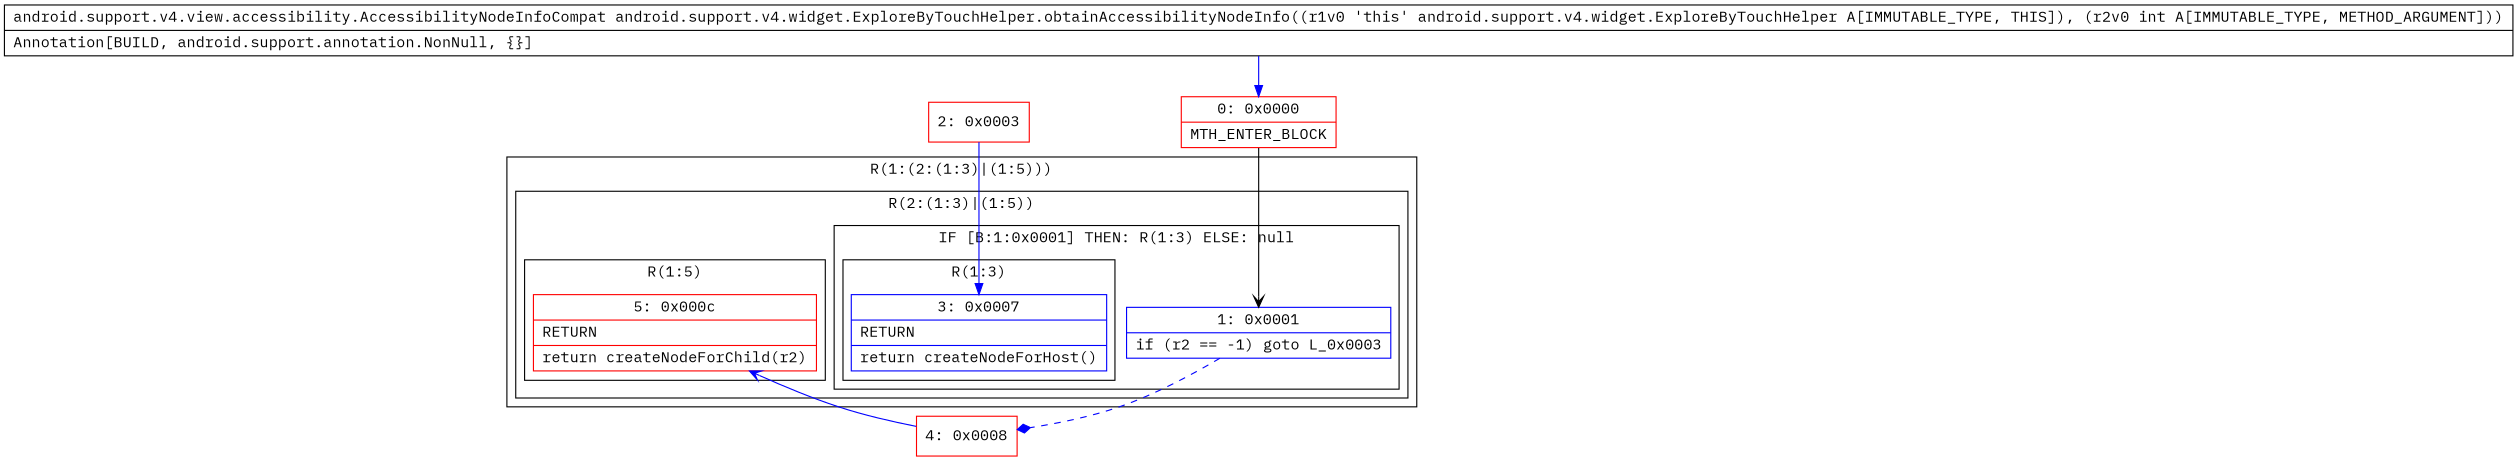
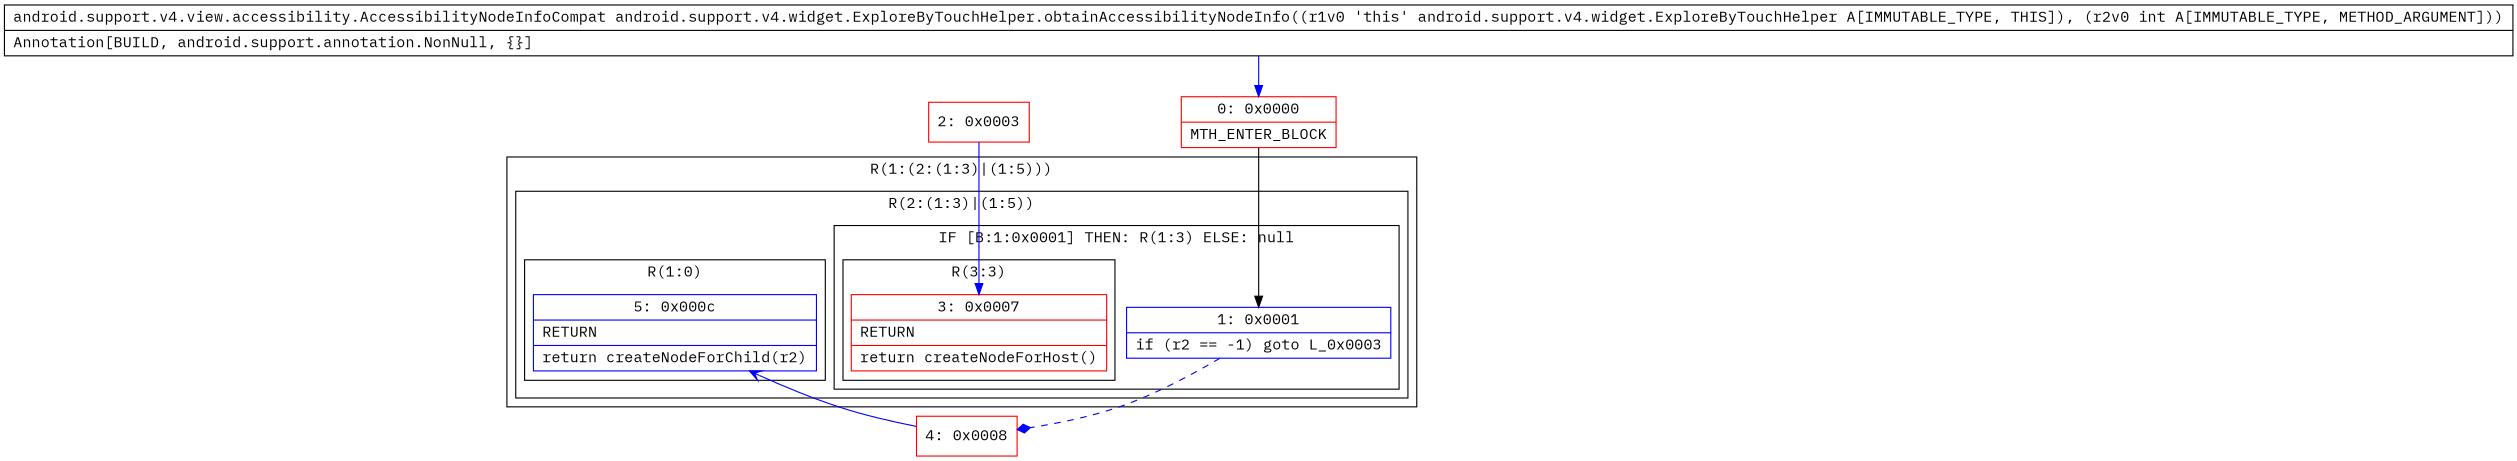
(1259, 218) -> (1259, 218)
(675, 273) -> (675, 273)
(979, 273) -> (979, 273)
(675, 333) -> (675, 333)
(979, 333) -> (979, 333)
